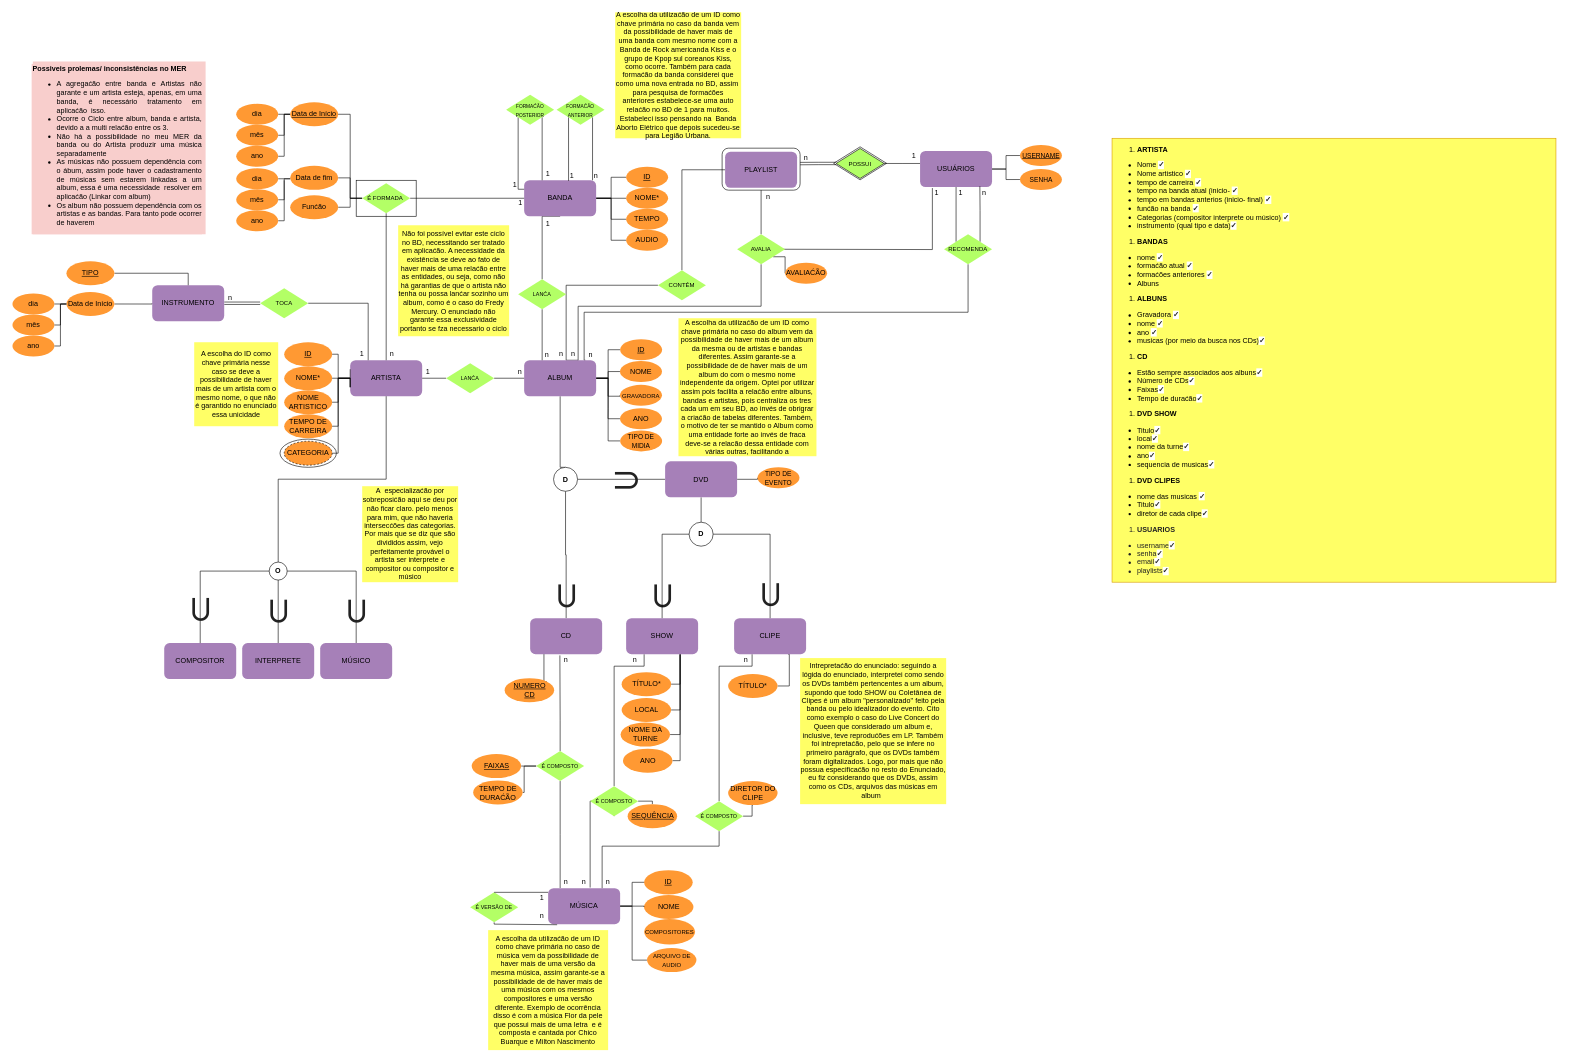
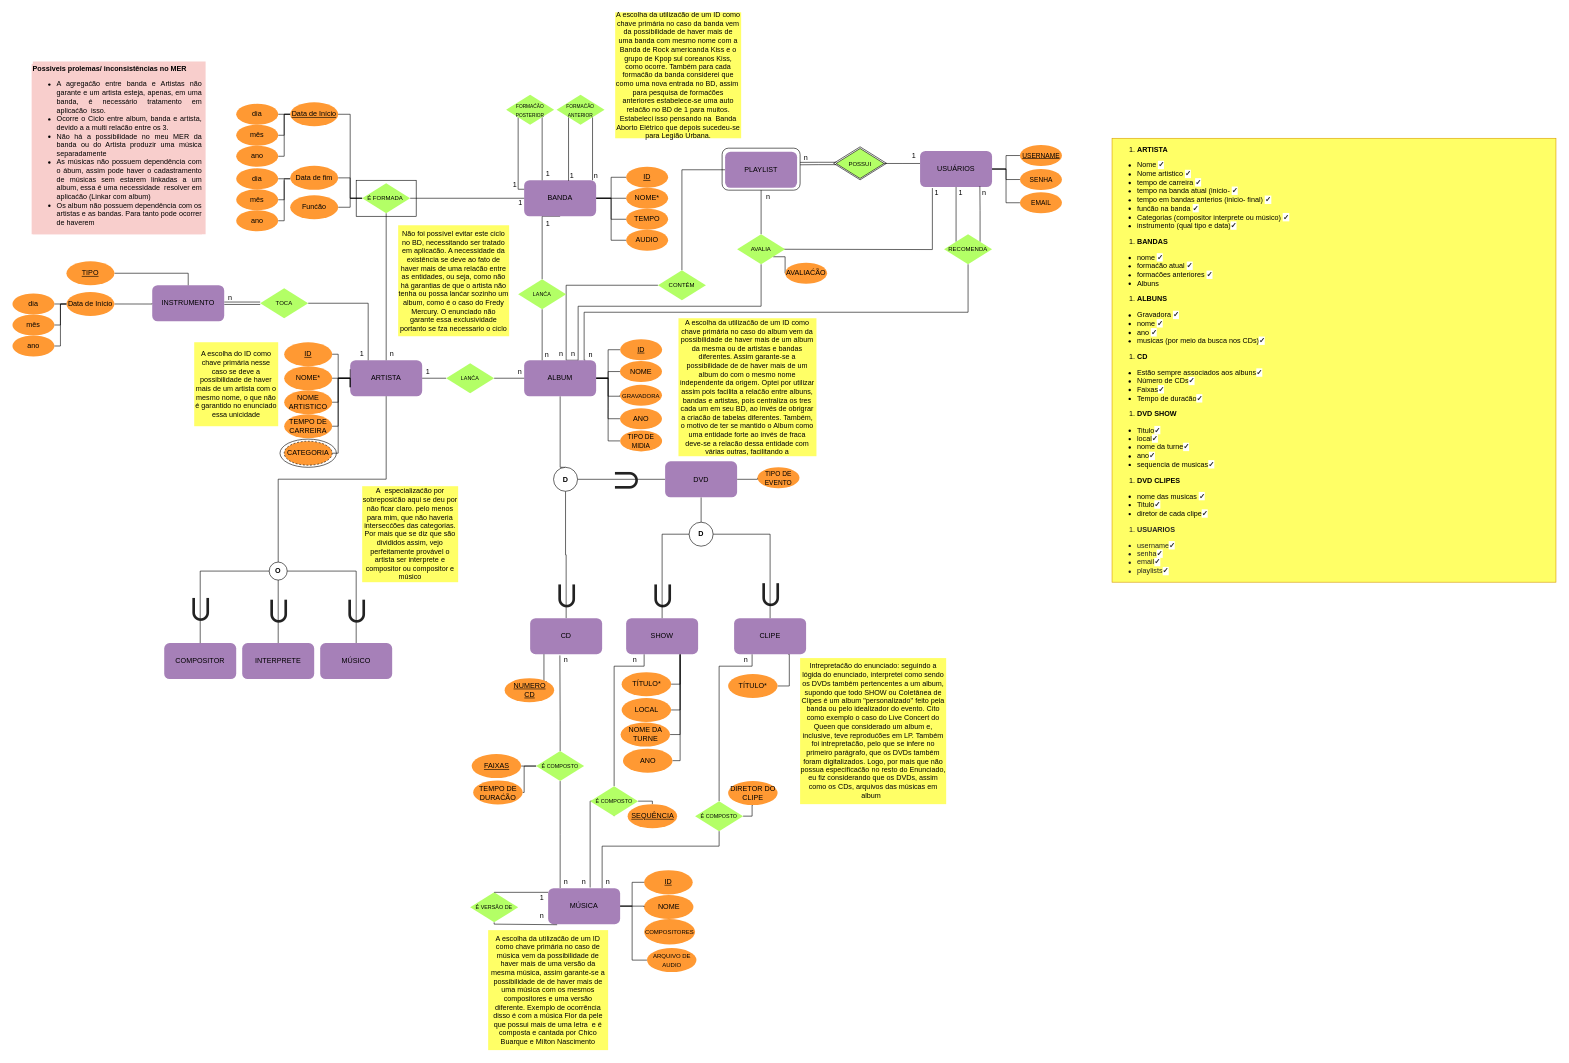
none -> (1011, 203)
none -> (1041, 203)
